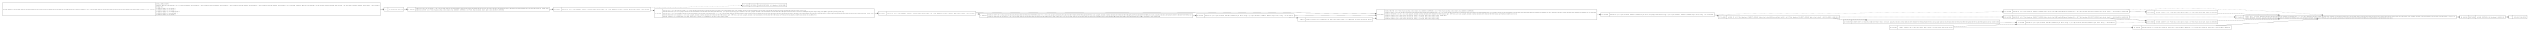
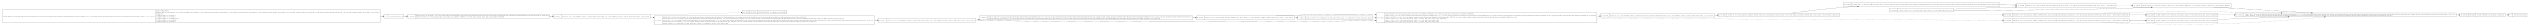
(1859, 13) -> (1800, 19)
(2131, 22) -> (2124, 5)
